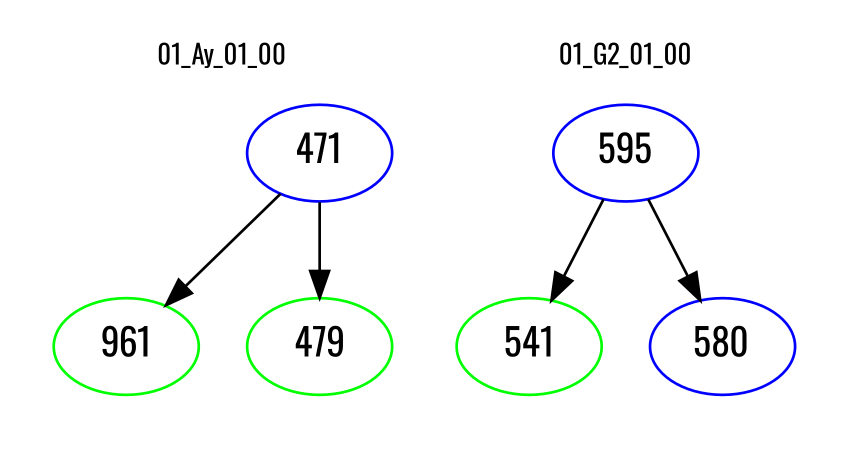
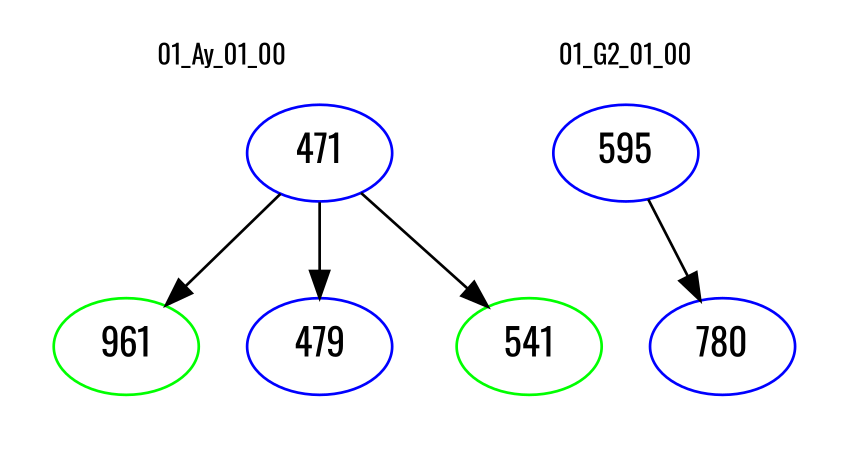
(584, 238) -> (396, 224)
(320, 347) -> (320, 347)
(723, 347) -> (723, 347)
